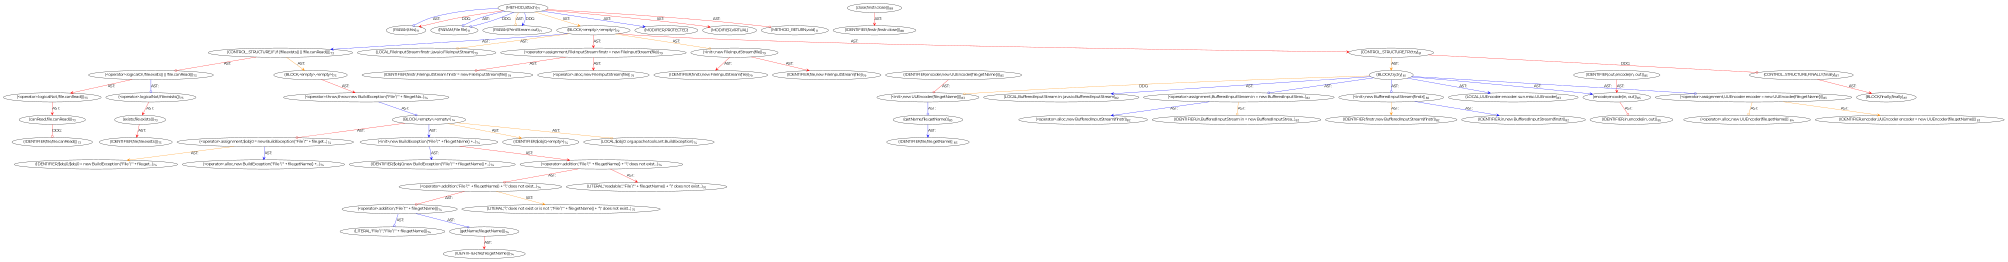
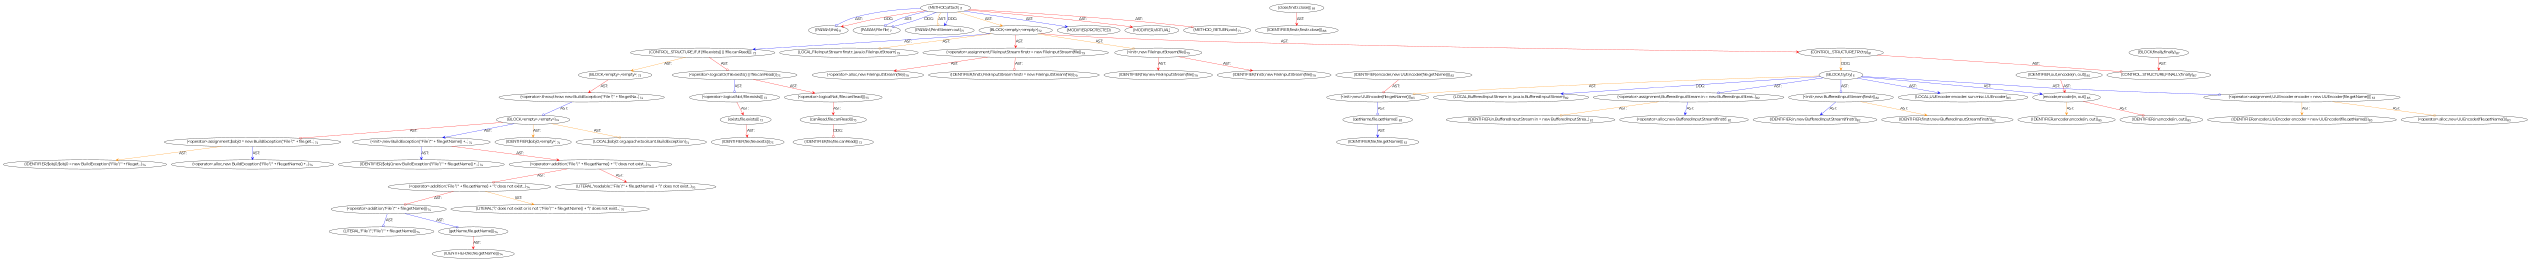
(1396, 64) -> (1846, 64)
(1626, 64) -> (2036, 64)
(1144, 86) -> (1593, 86)
(1250, 86) -> (1701, 86)
(1843, 86) -> (2159, 63)
(1792, 119) -> (2509, 119)
none -> (2067, 120)
